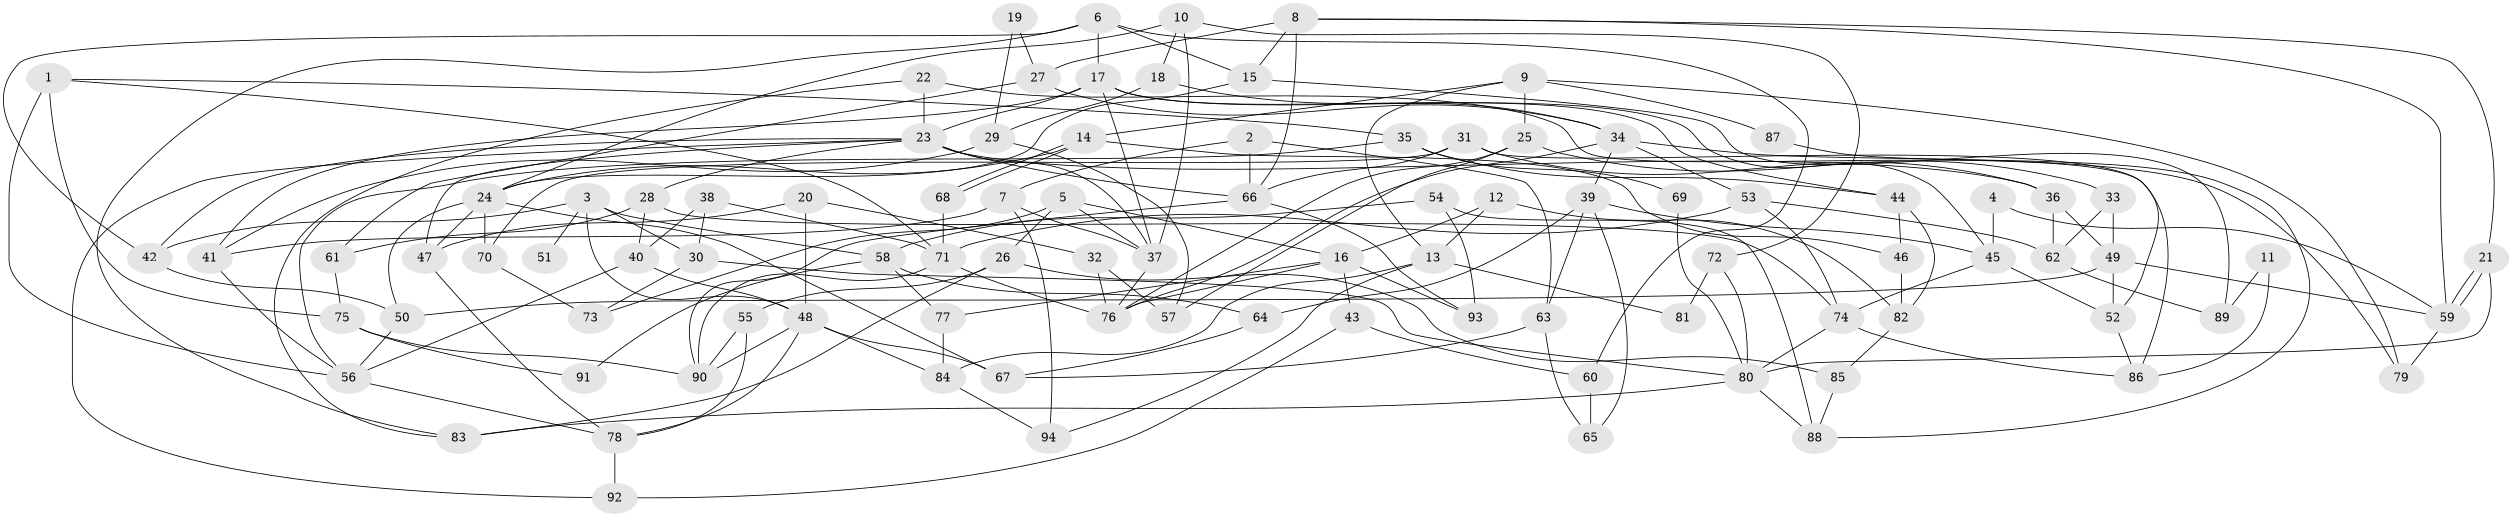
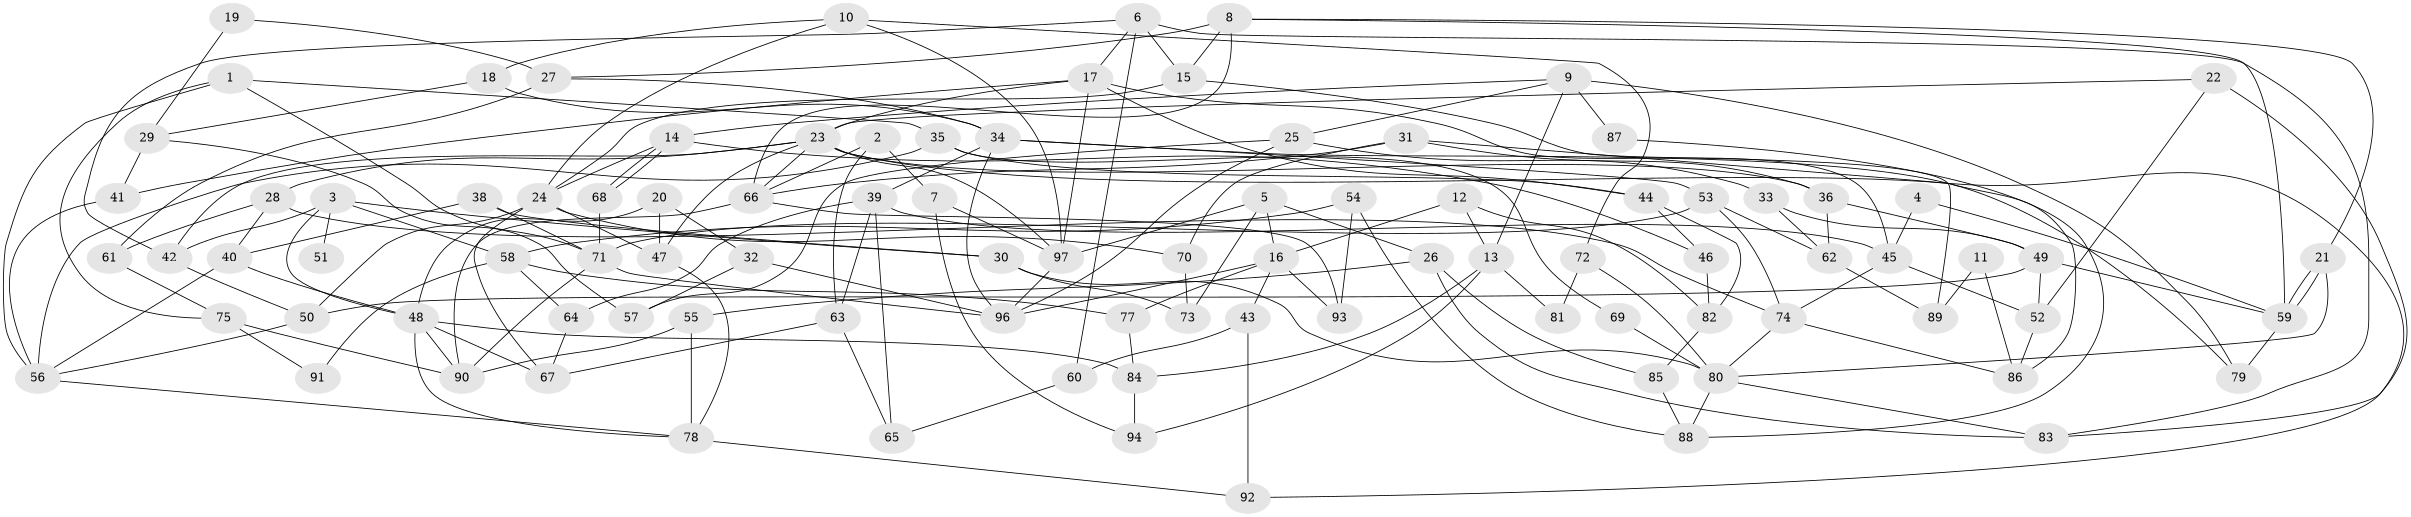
(610, 237) -> none
(1155, 258) -> (1061, 258)
(1109, 318) -> (1003, 318)
